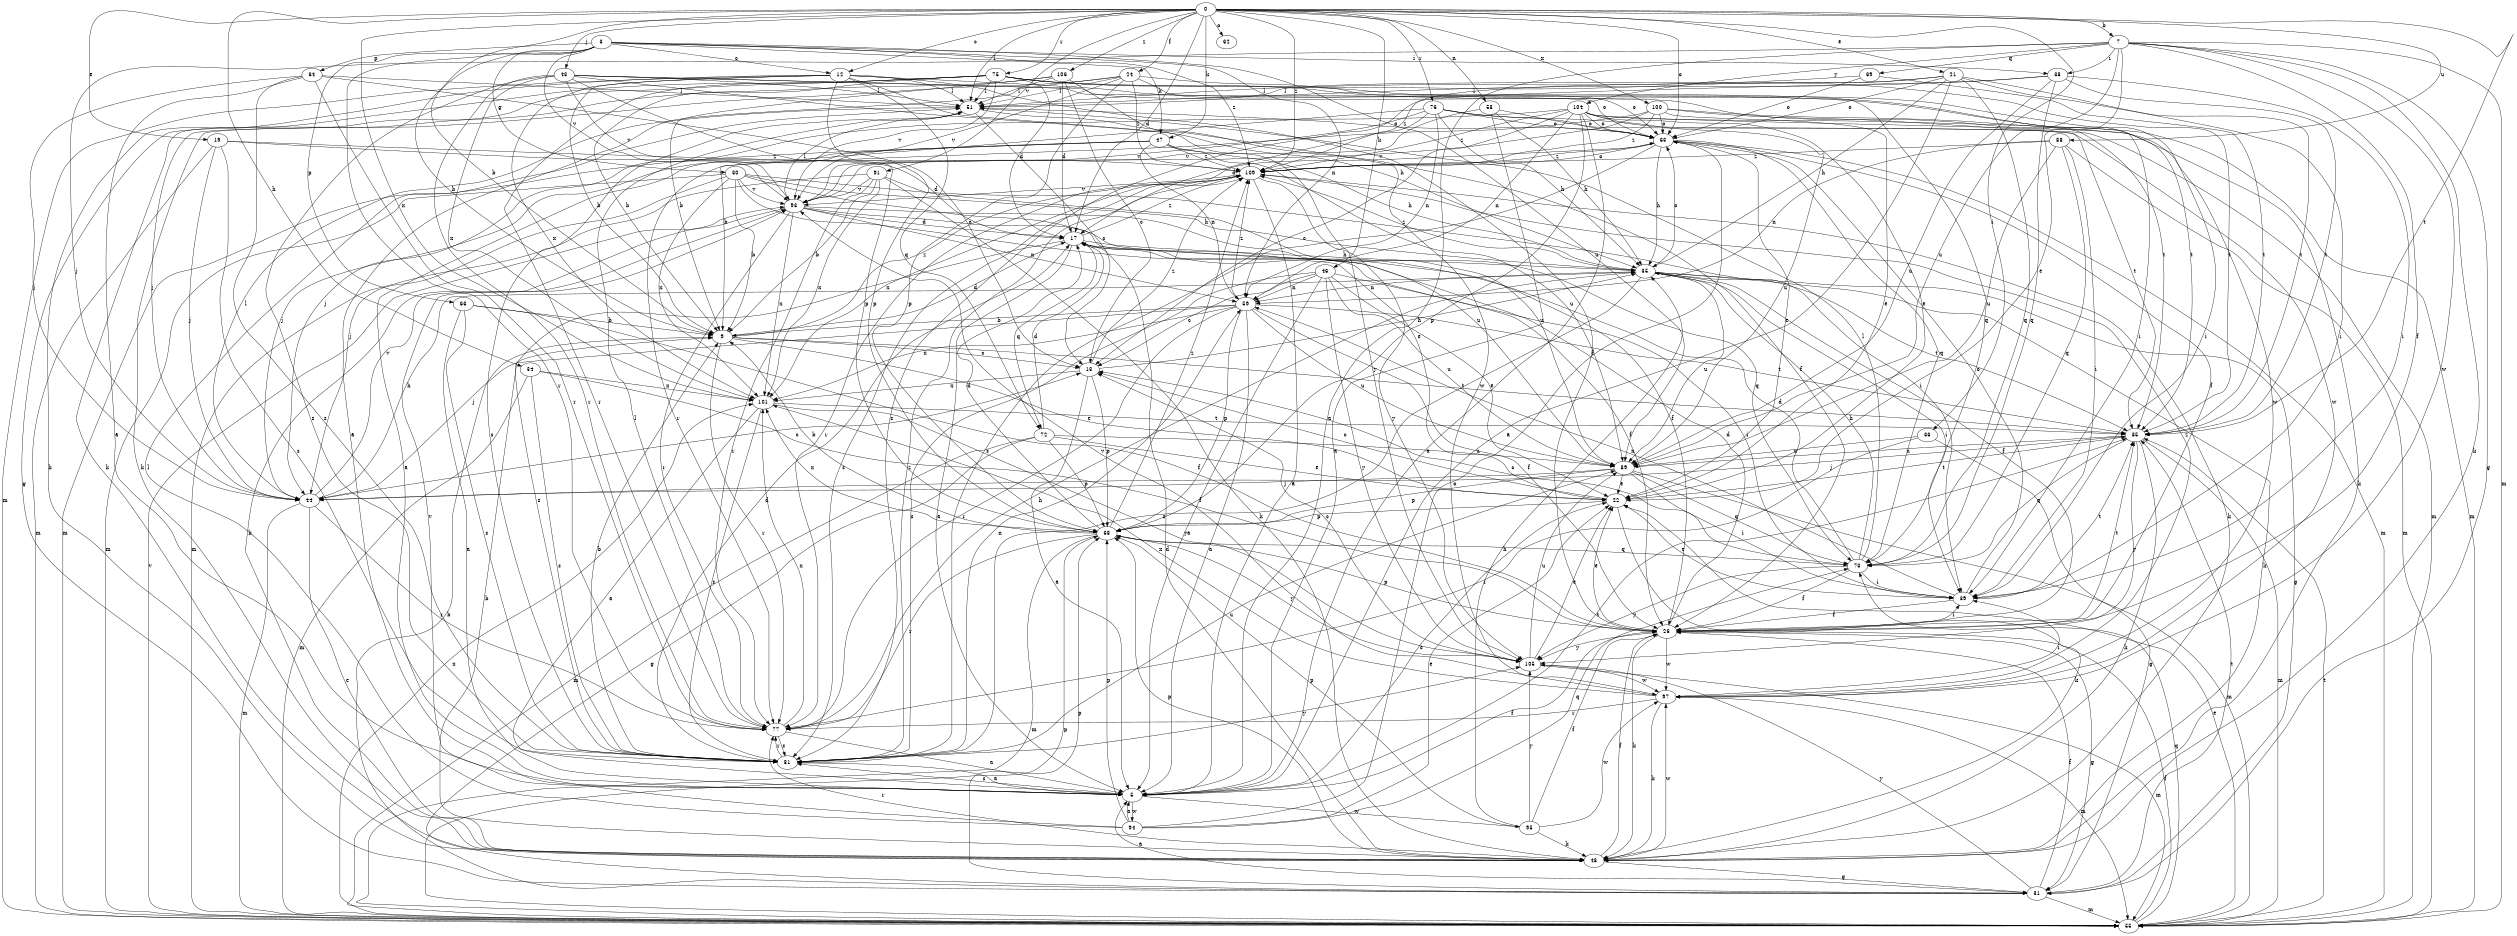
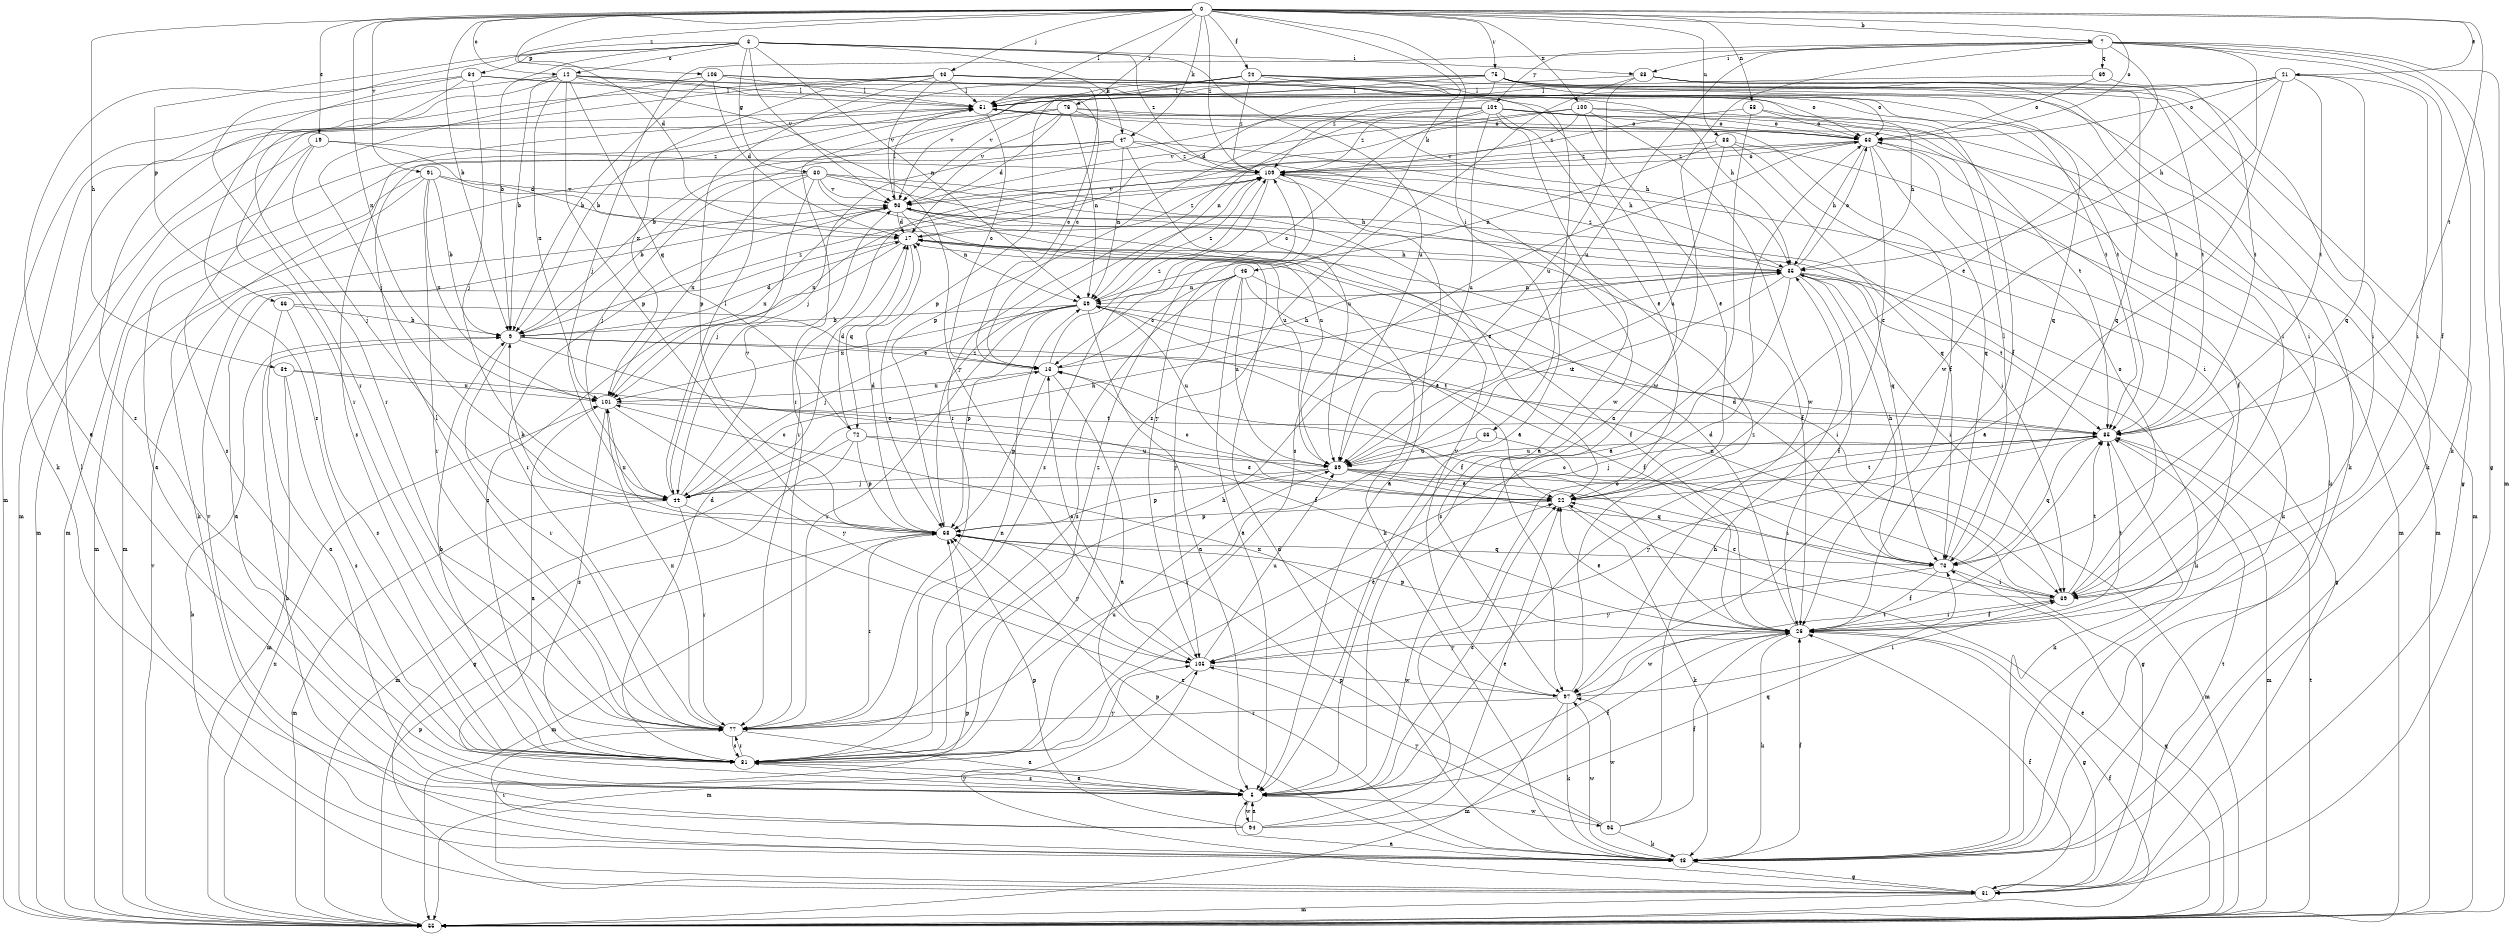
(1227, 42) -> none
